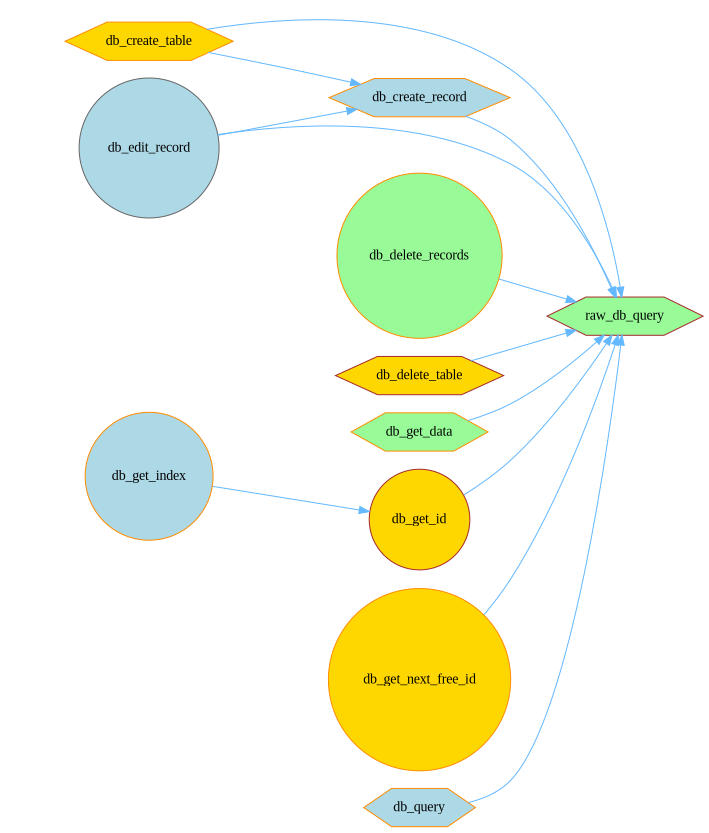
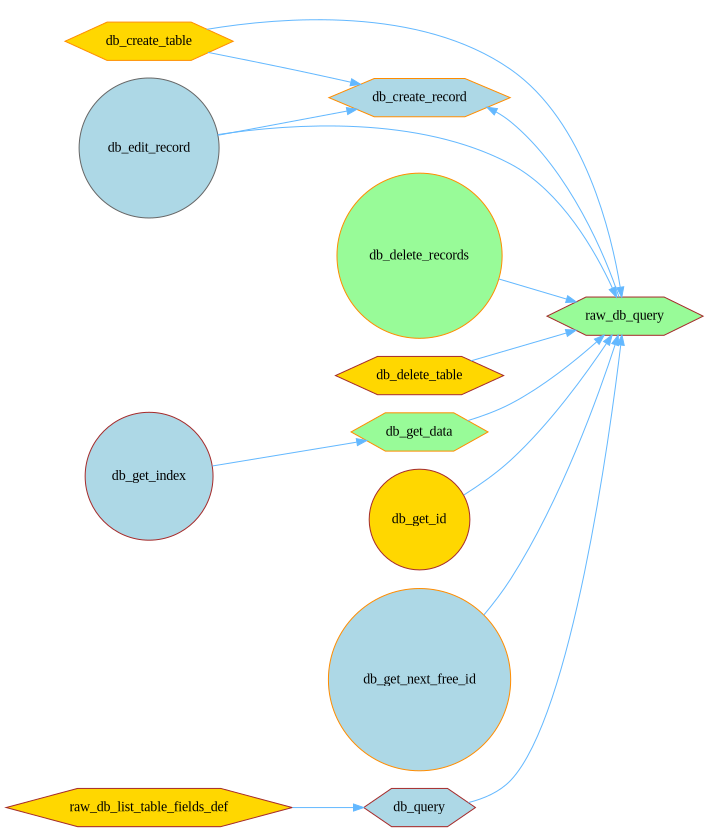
(554, 187) -> (571, 195)
(149, 476) -> (149, 476)
(286, 498) -> (285, 454)
(420, 680) -> (420, 680)
none -> (149, 808)
(420, 808) -> (420, 808)
